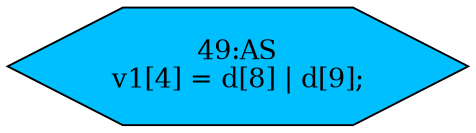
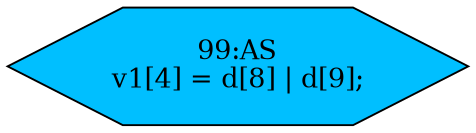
(238, 66) -> (238, 66)
